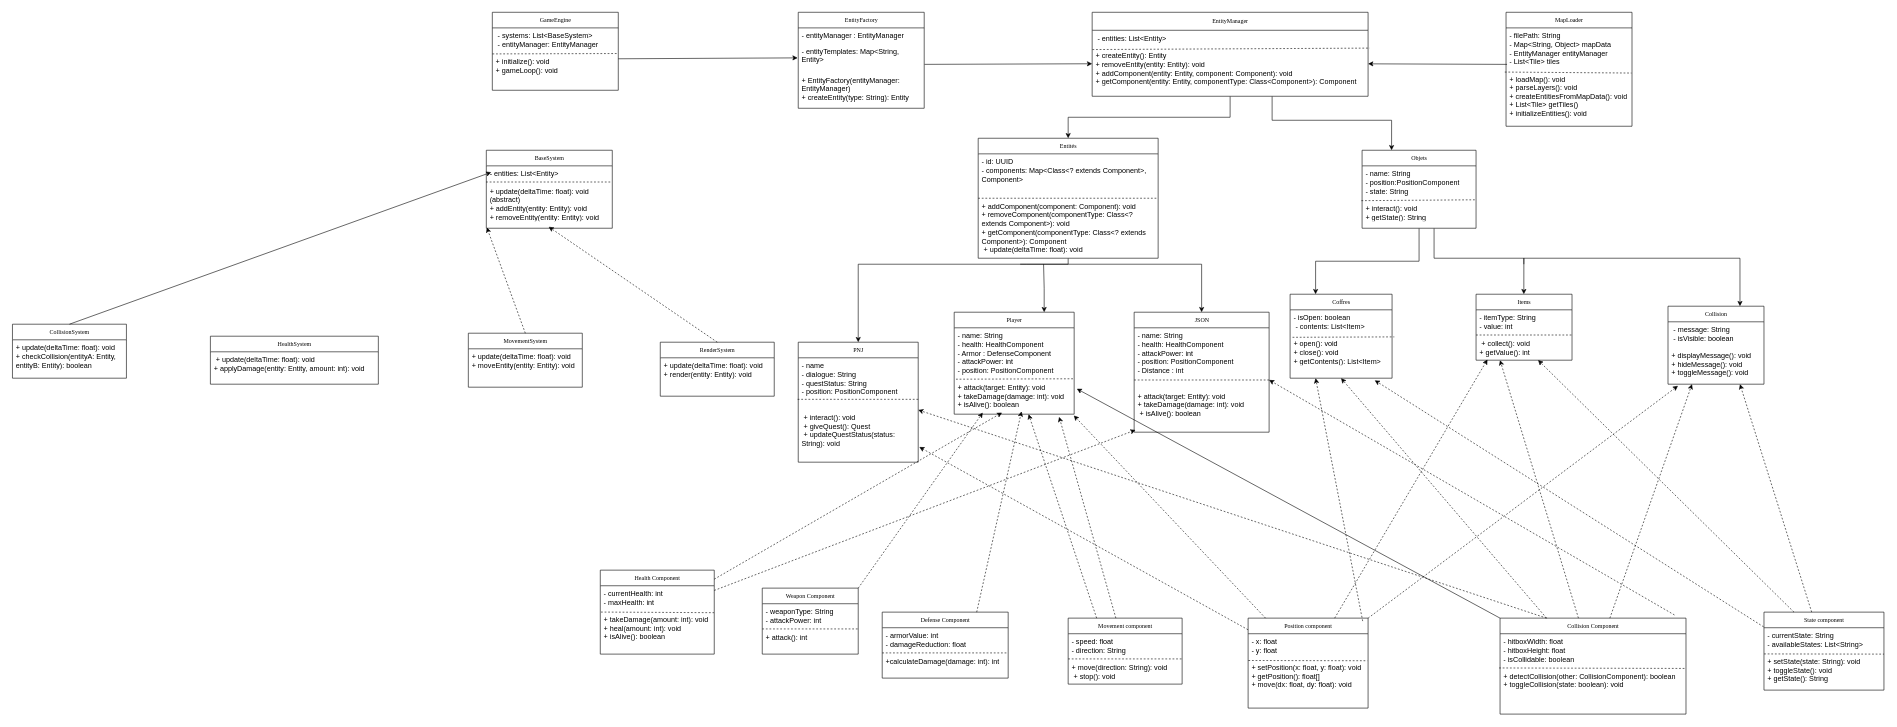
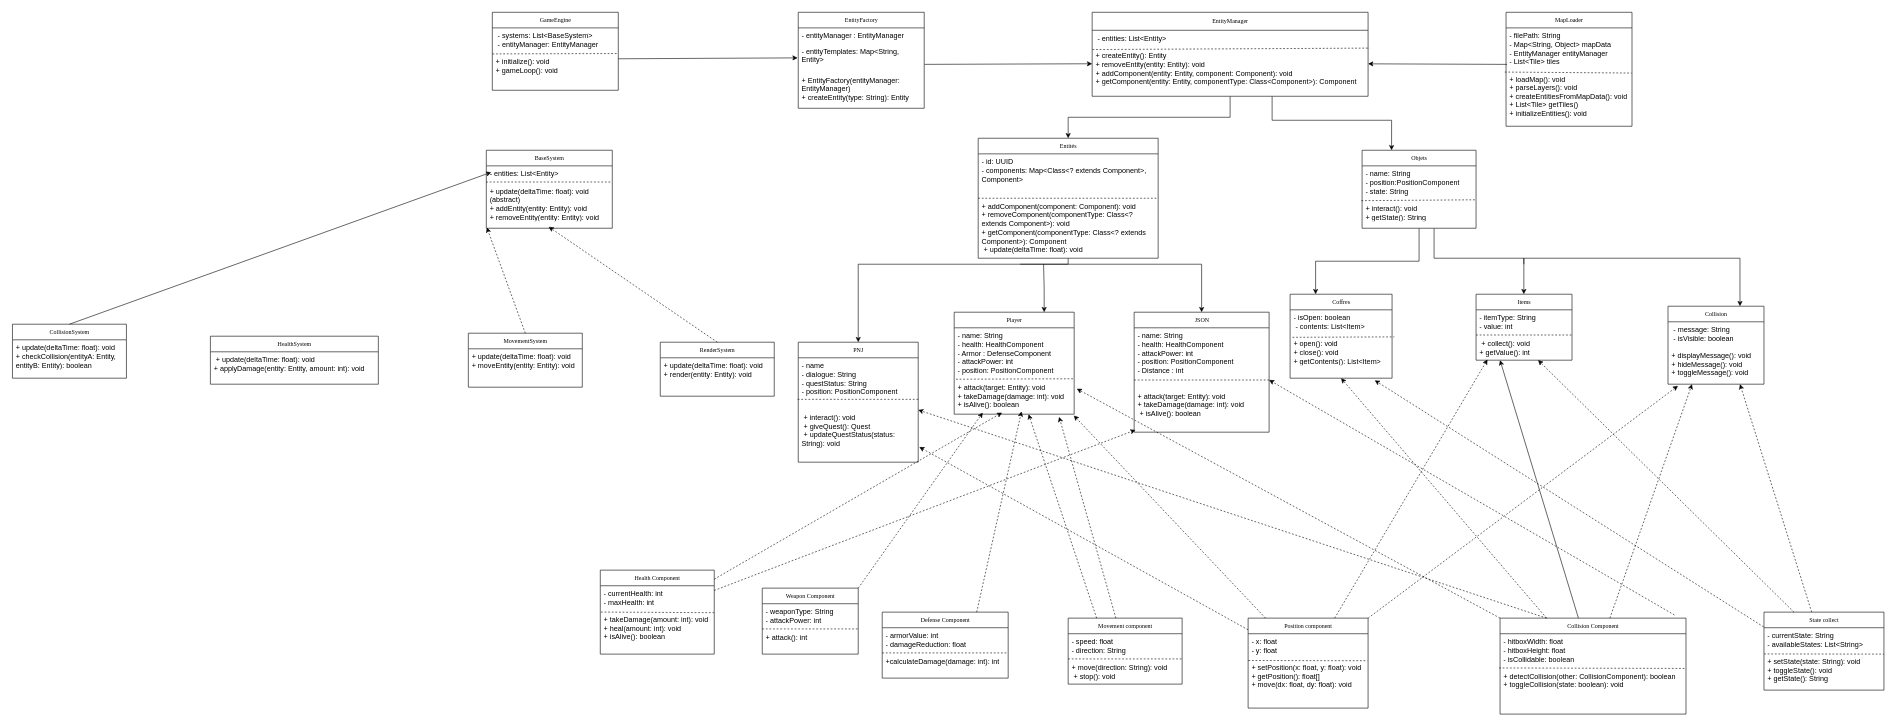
(1325, 427) -> none
(1251, 483) -> (1251, 483)
(1540, 492) -> (1540, 492)
(1825, 620) -> (1825, 620)
